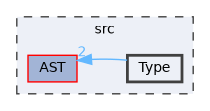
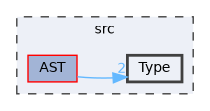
(109, 59) -> (95, 78)
